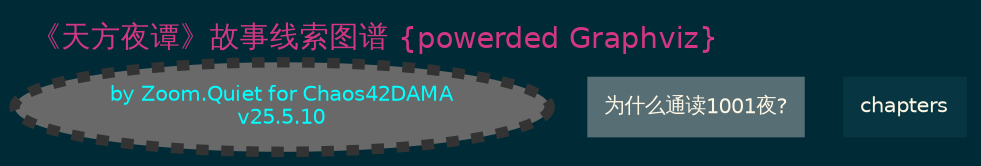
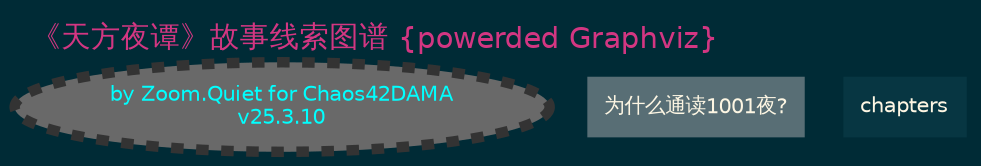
(282, 107) -> (282, 107)
